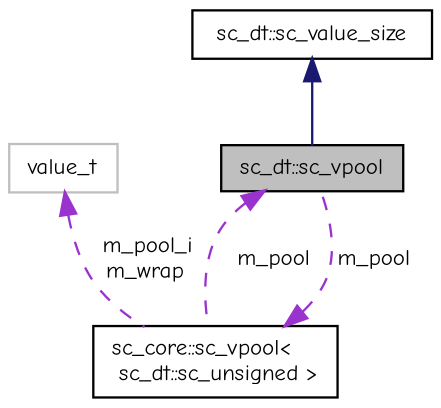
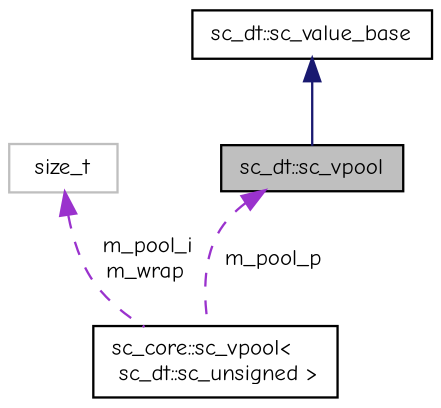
(312, 35) -> (312, 35)
(63, 168) -> (63, 168)
(331, 255) -> none
(271, 259) -> (271, 259)
